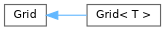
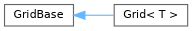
(25, 15) -> (39, 15)
